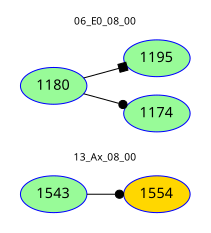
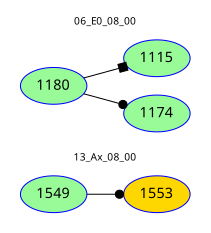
(157, 58) -> (157, 58)
(54, 194) -> (54, 194)
(157, 194) -> (157, 194)
